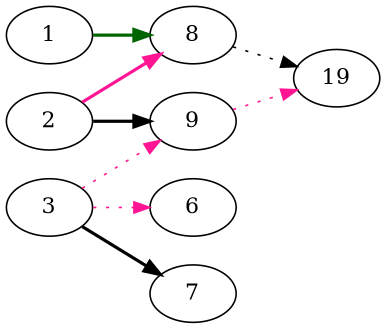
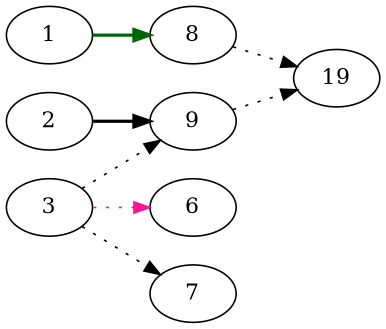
(114, 82) -> none
(257, 102) -> (257, 102)
(114, 169) -> (114, 169)
(114, 246) -> (114, 246)
